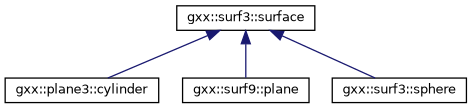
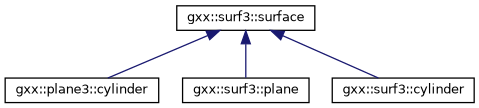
(246, 90) -> (246, 90)
(399, 90) -> (403, 90)
